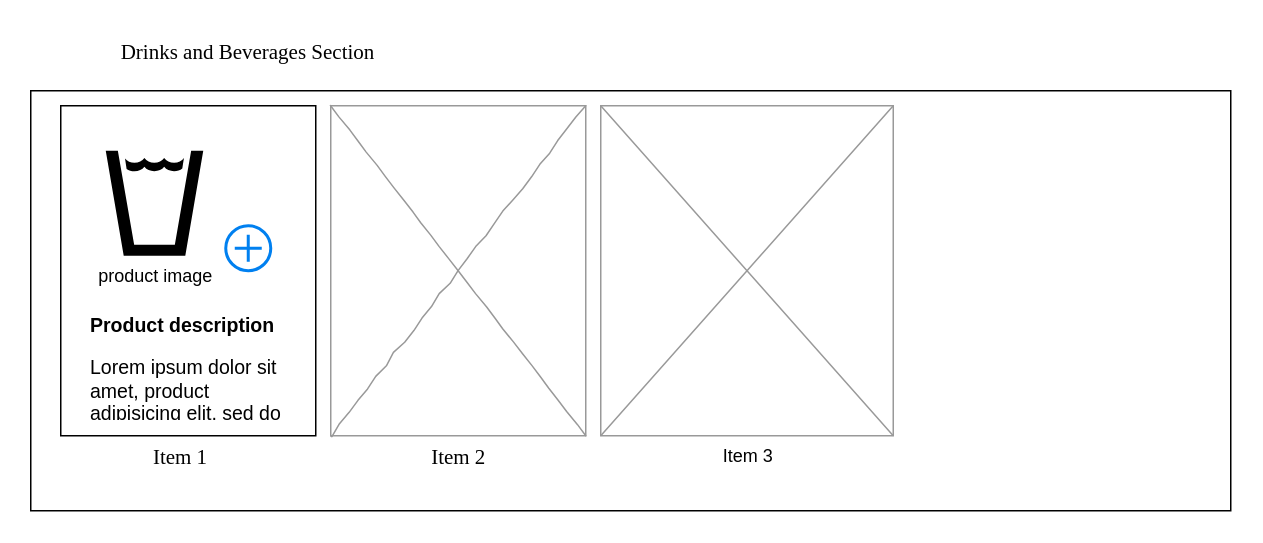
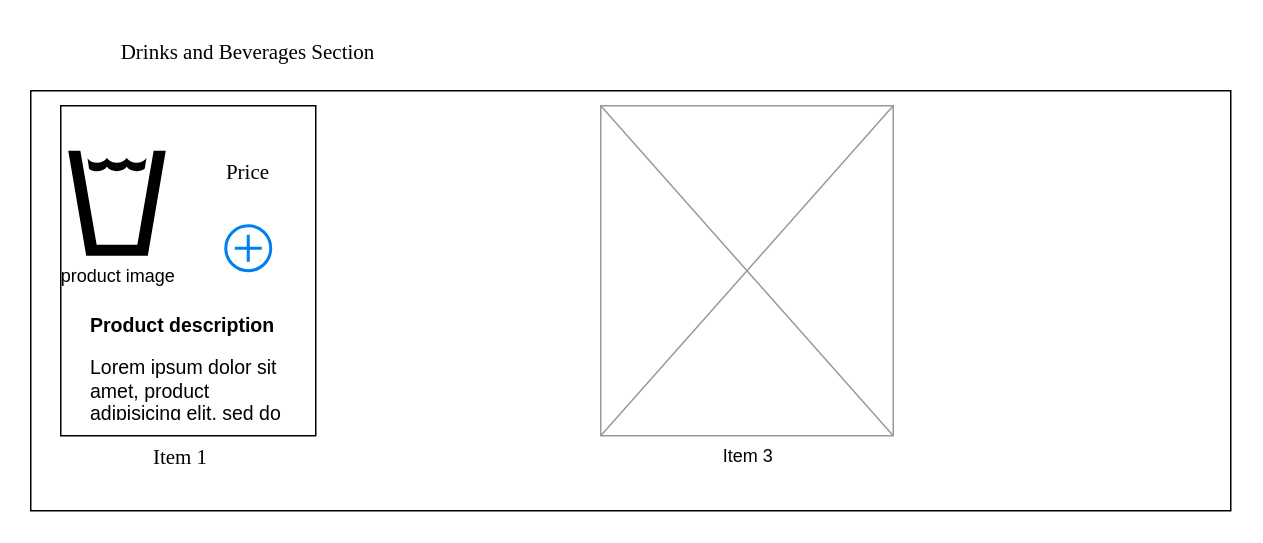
none -> (248, 173)
(155, 203) -> (117, 203)
(458, 271) -> none
